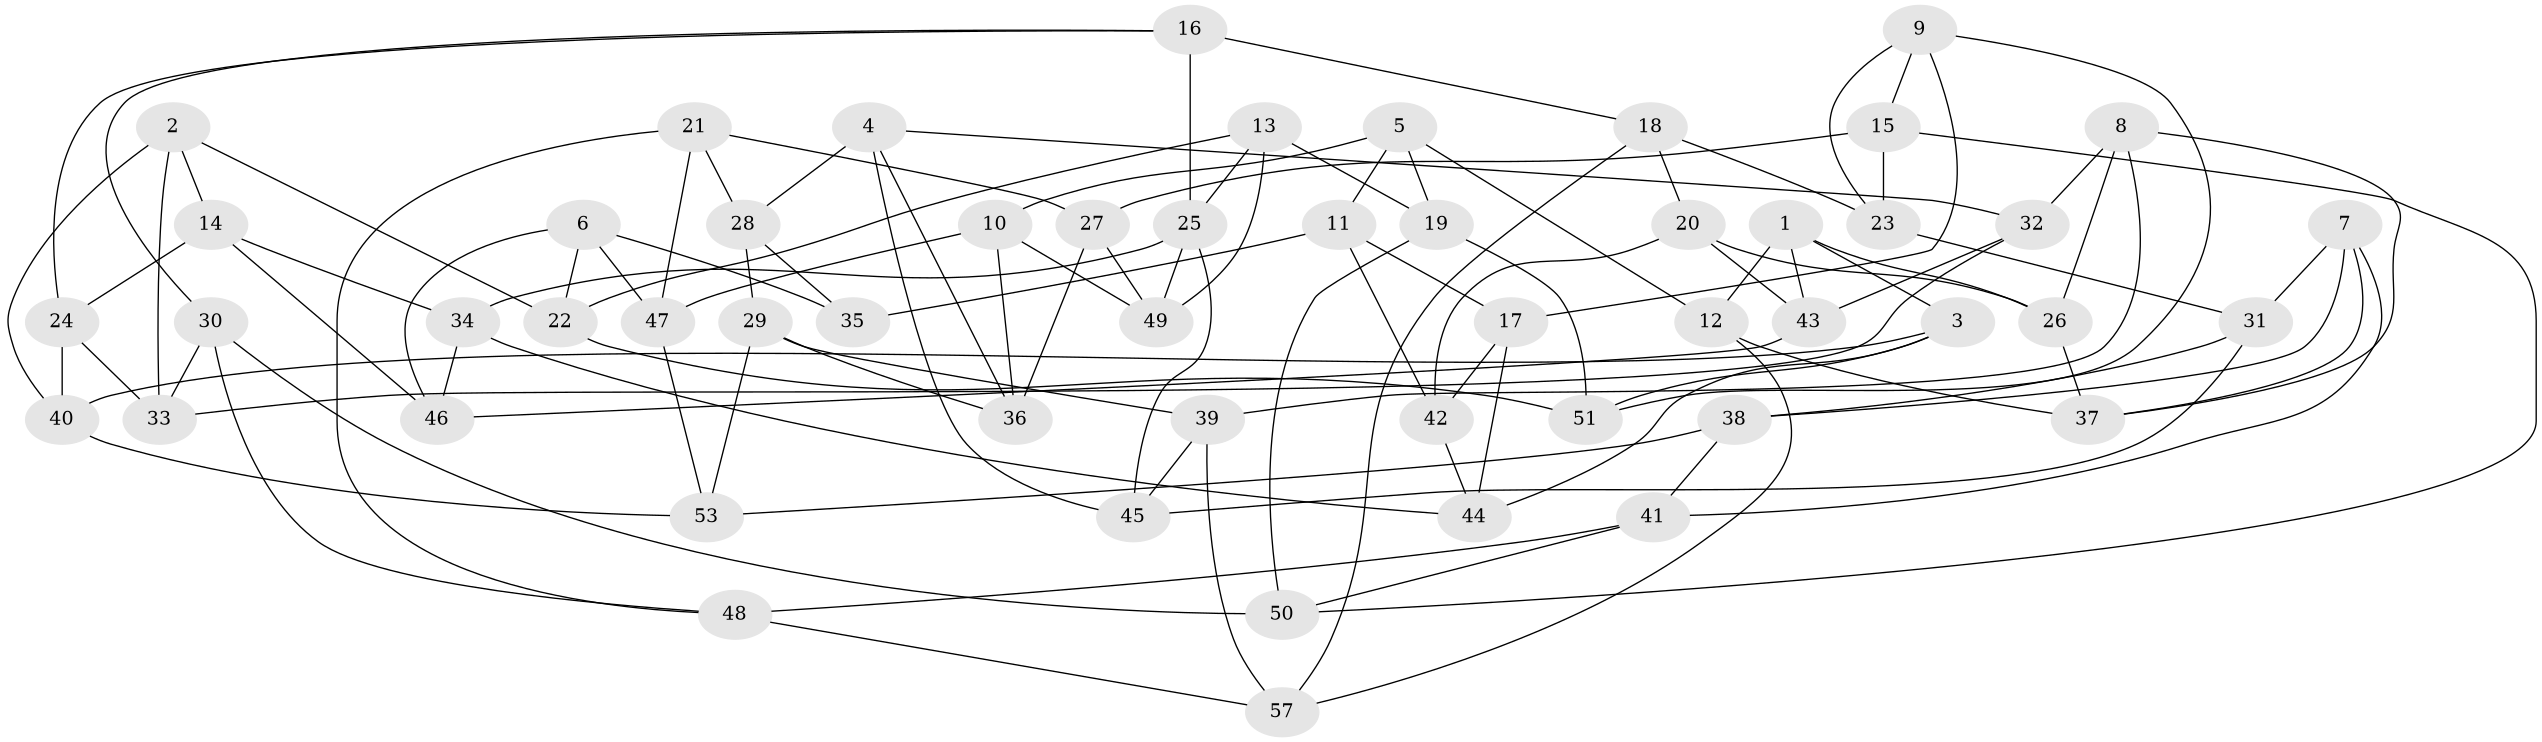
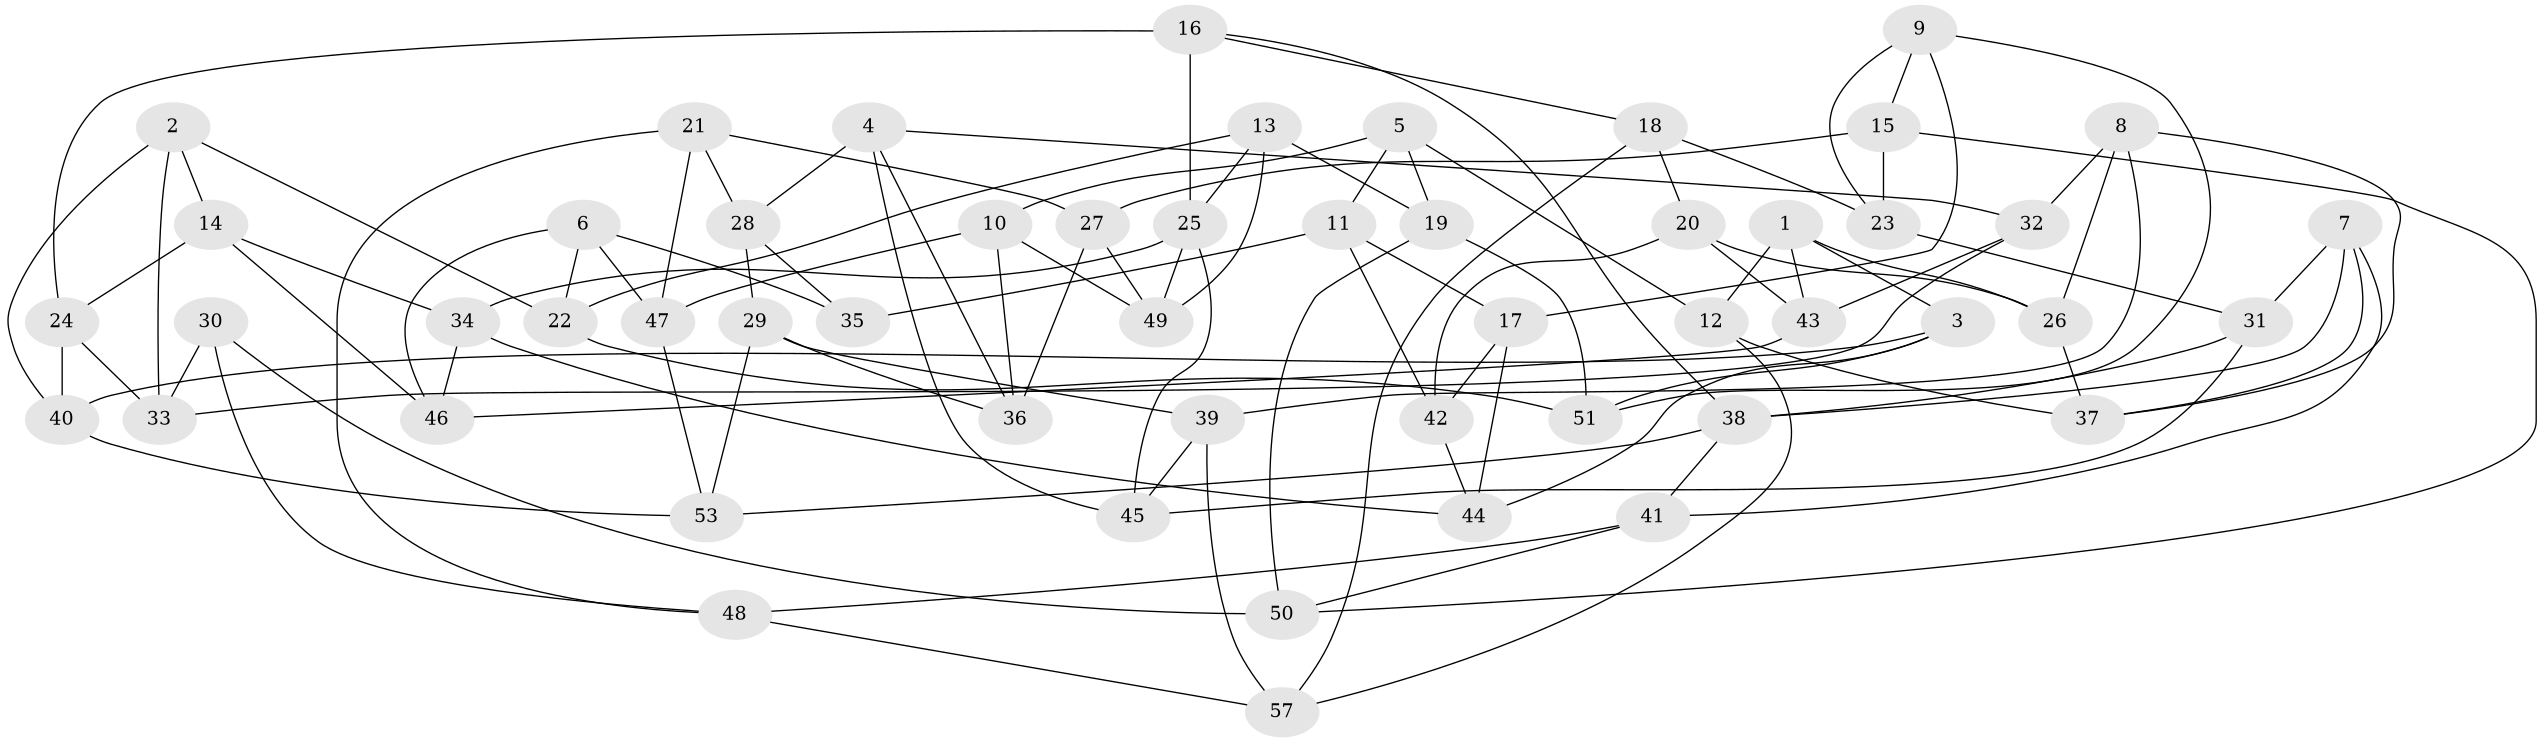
(521, 41) -> (1503, 143)
